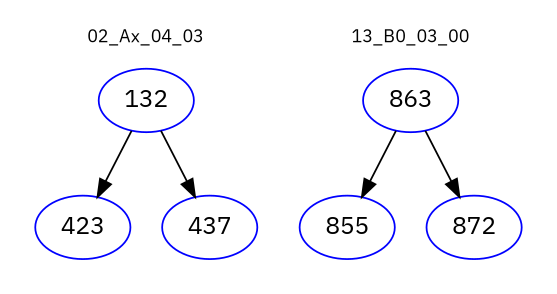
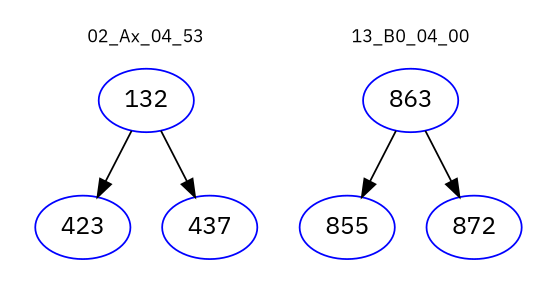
(146, 38) -> (146, 38)
(411, 38) -> (411, 38)
